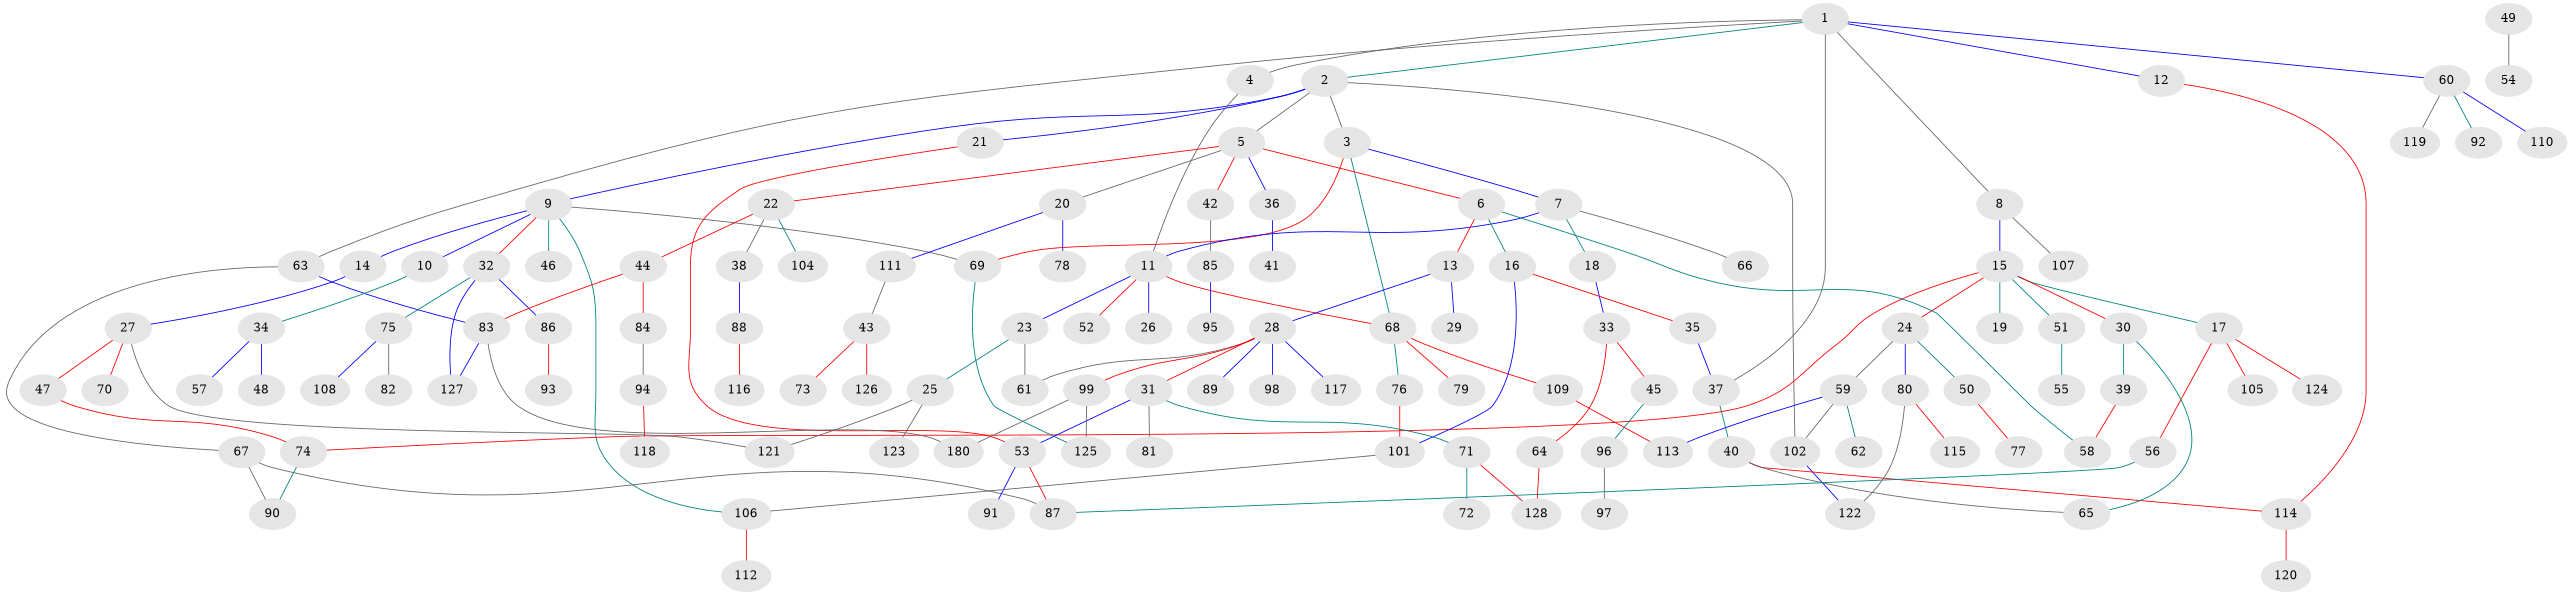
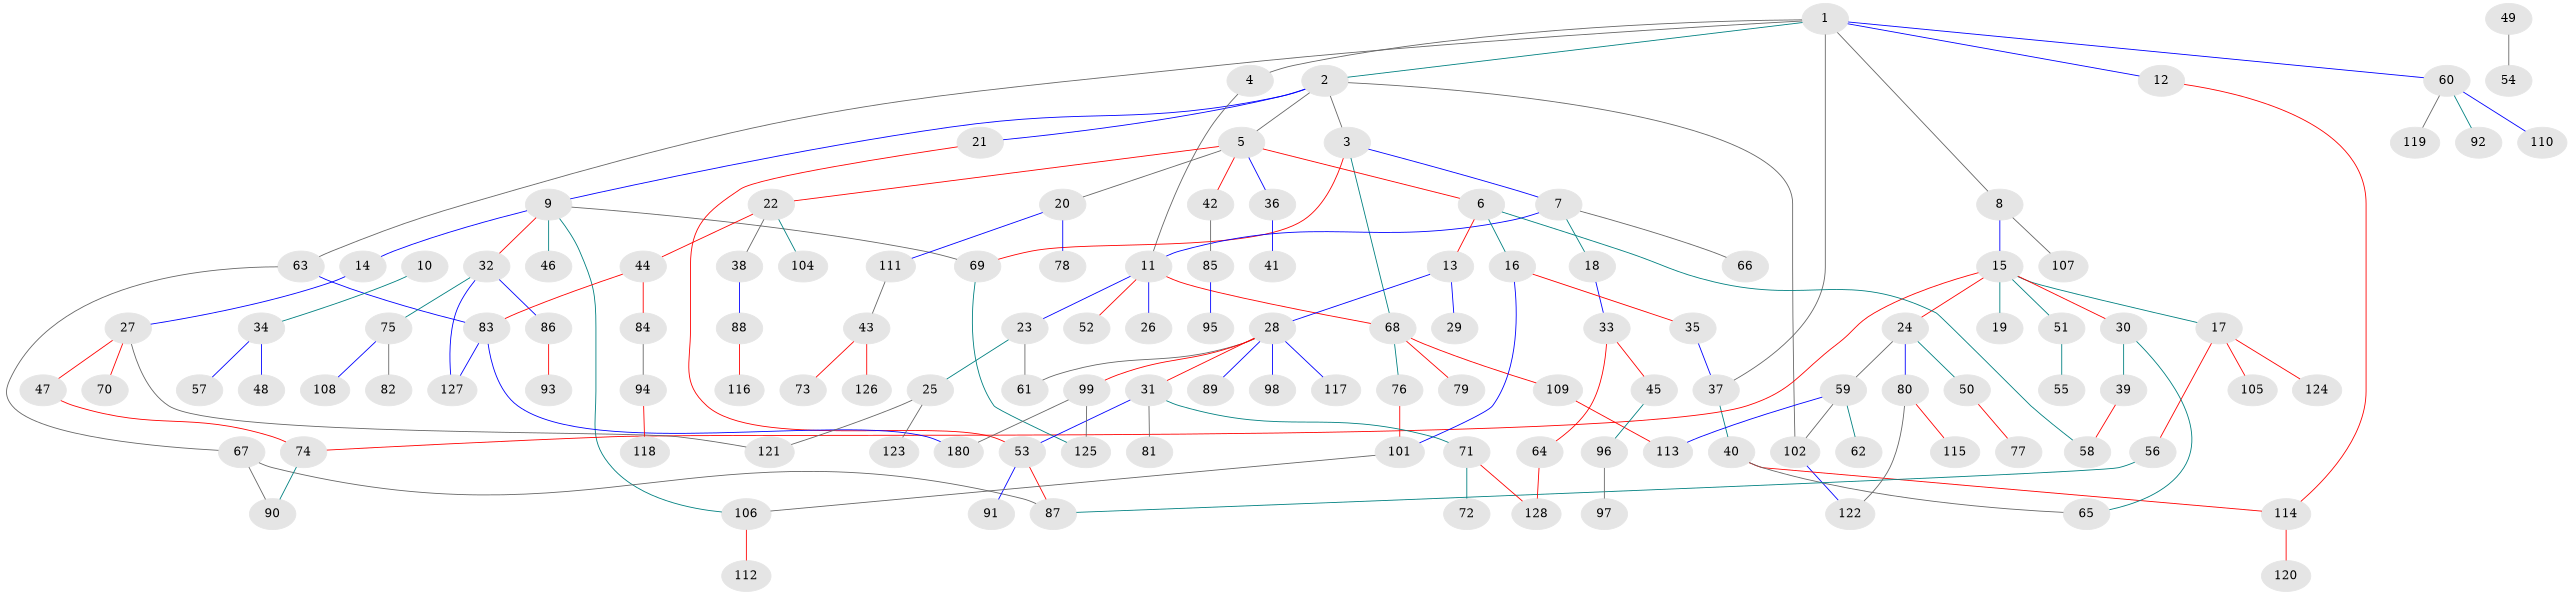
(487, 236) -> none
(581, 427) -> (581, 427)
